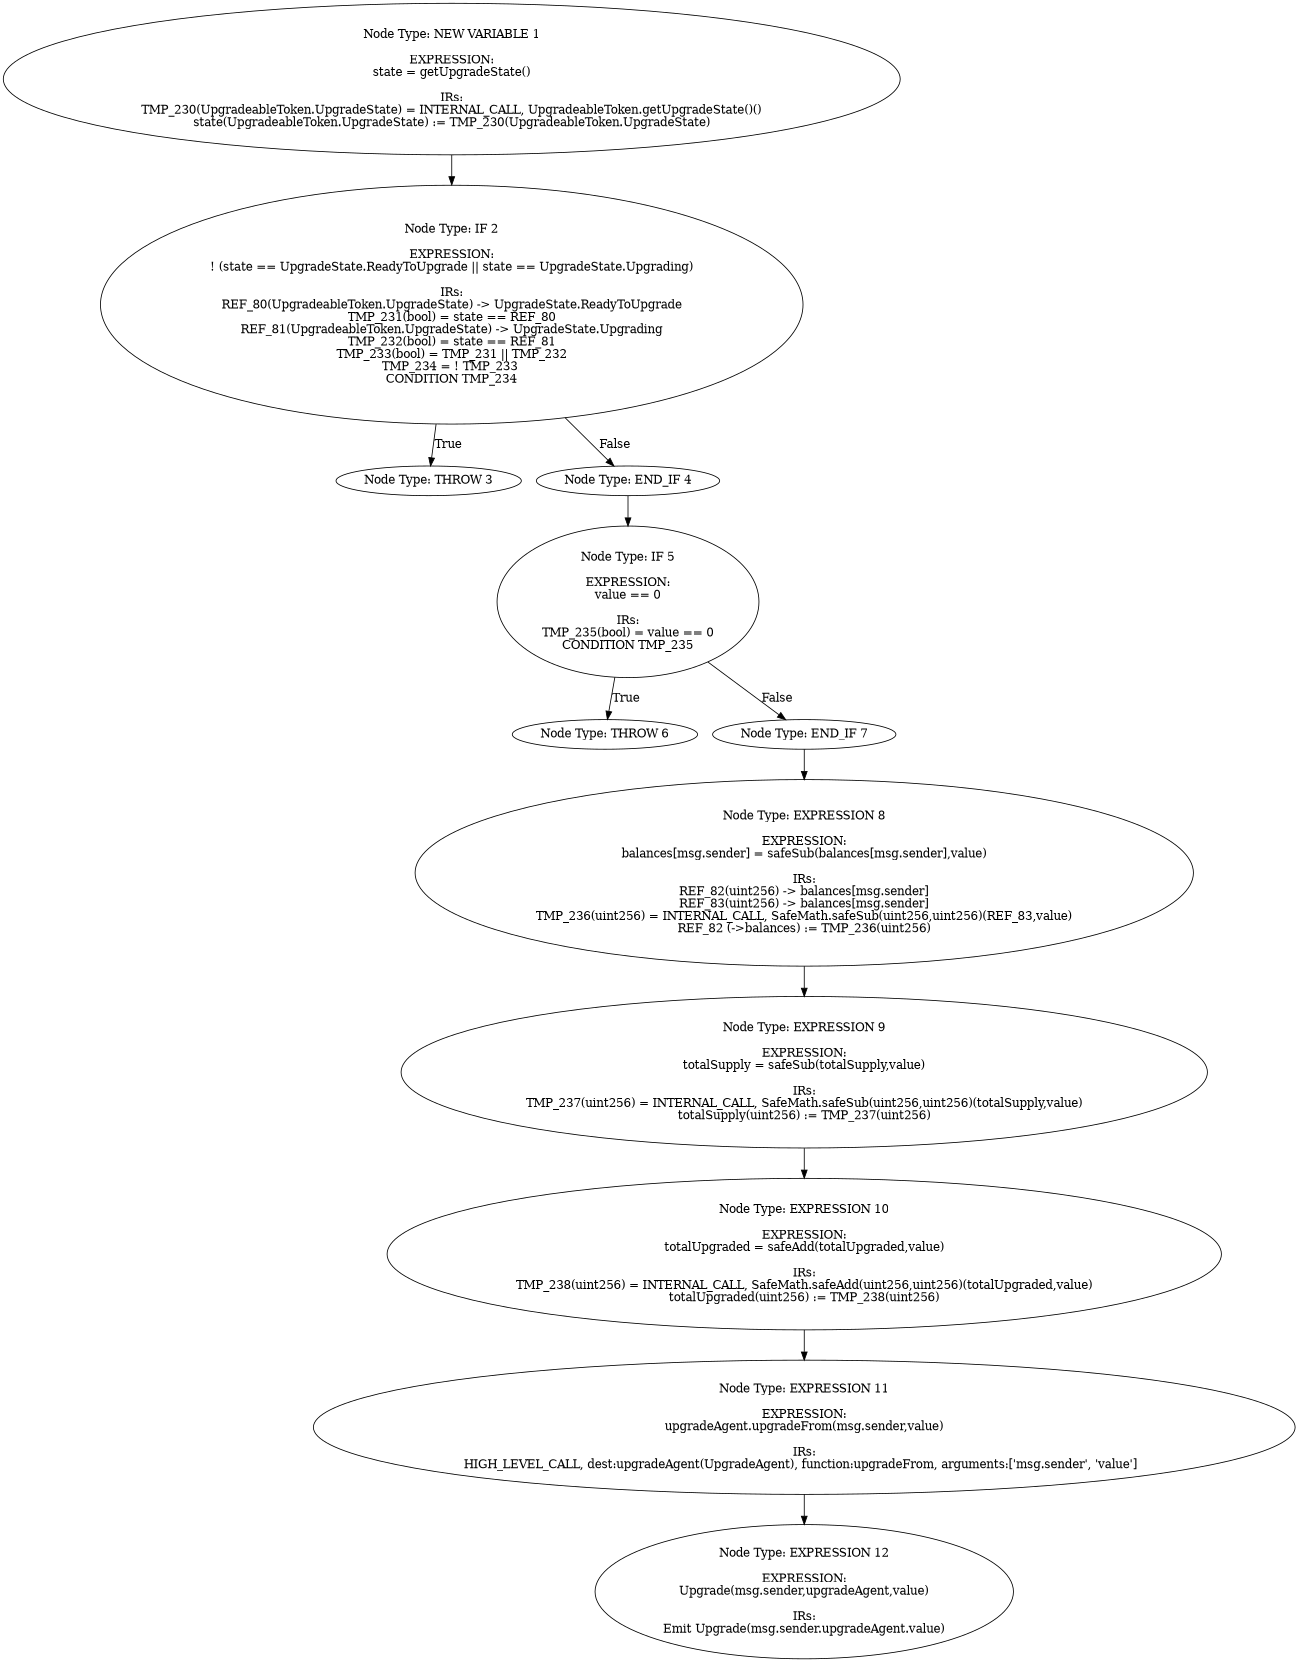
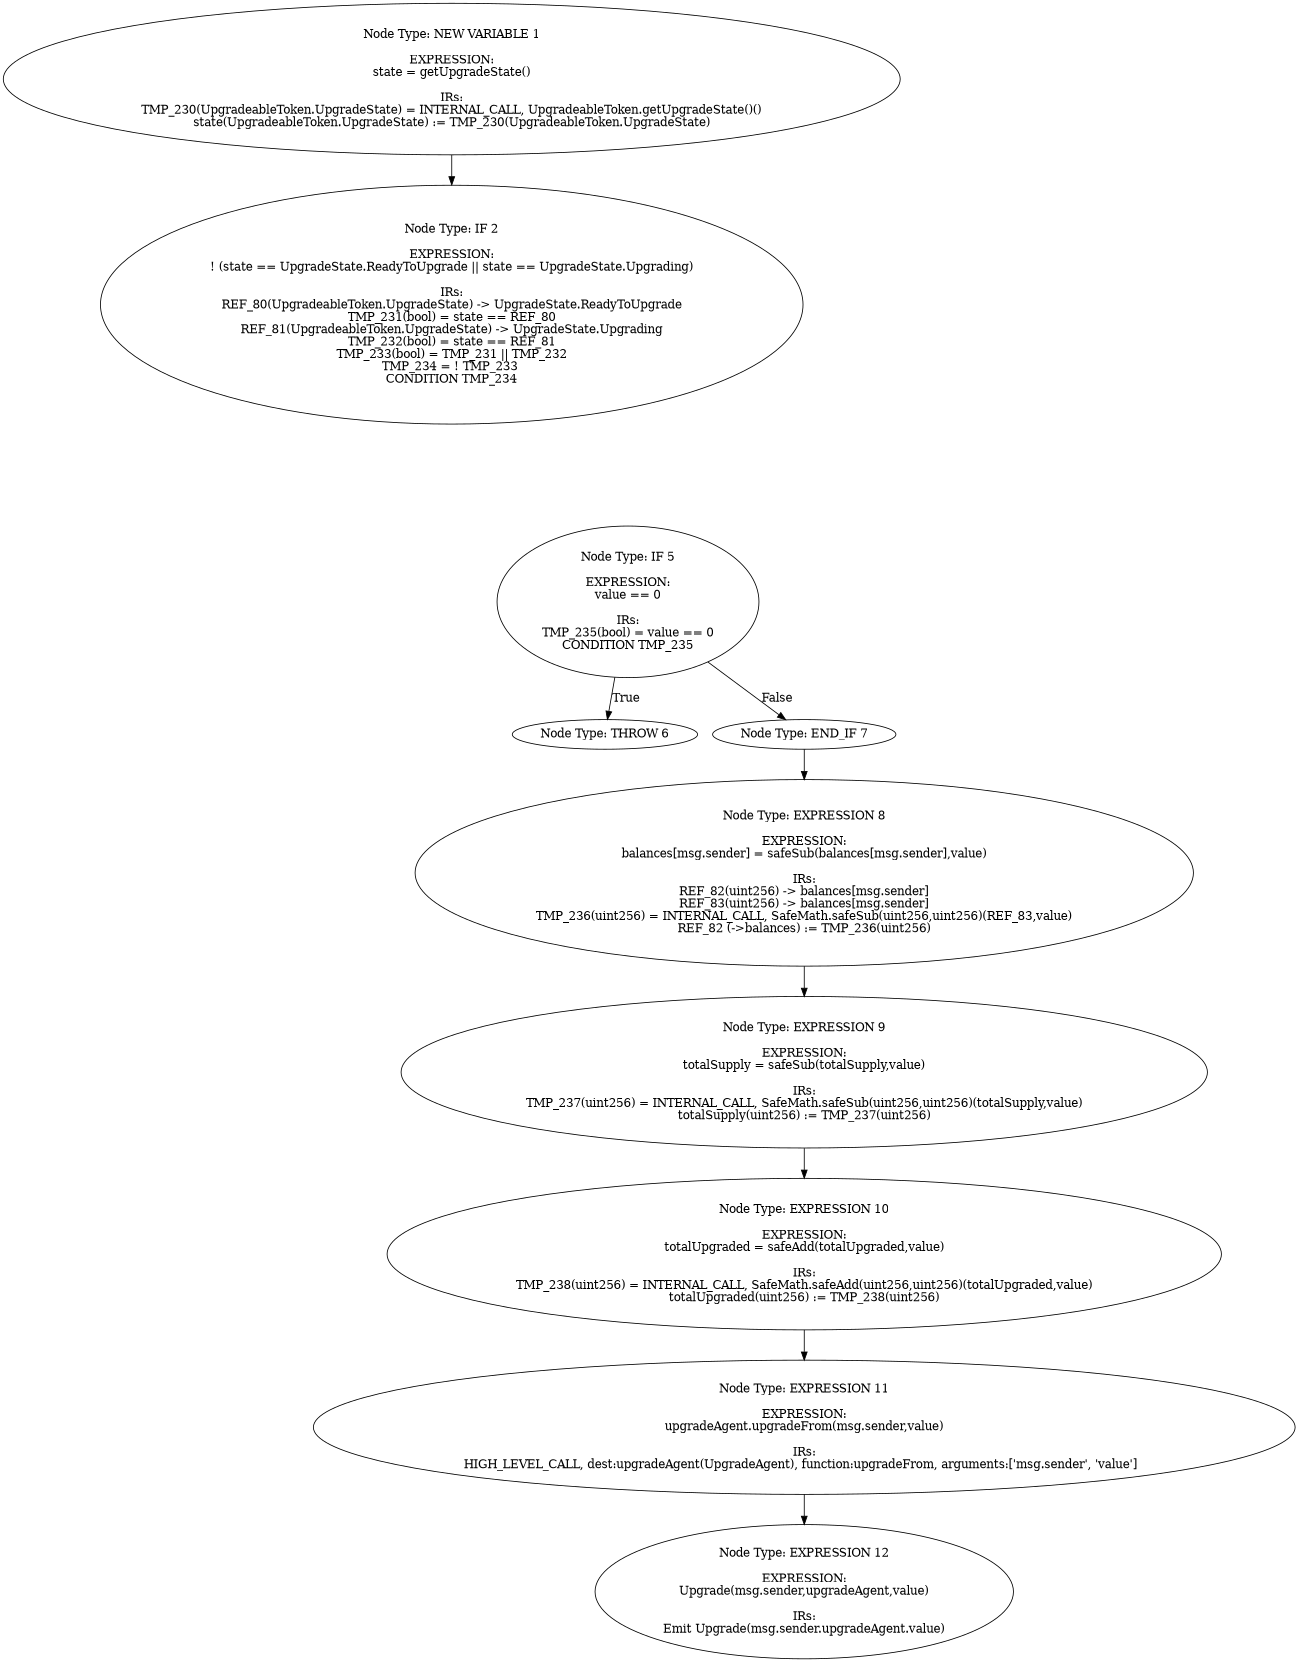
(429, 481) -> none
(628, 481) -> none
